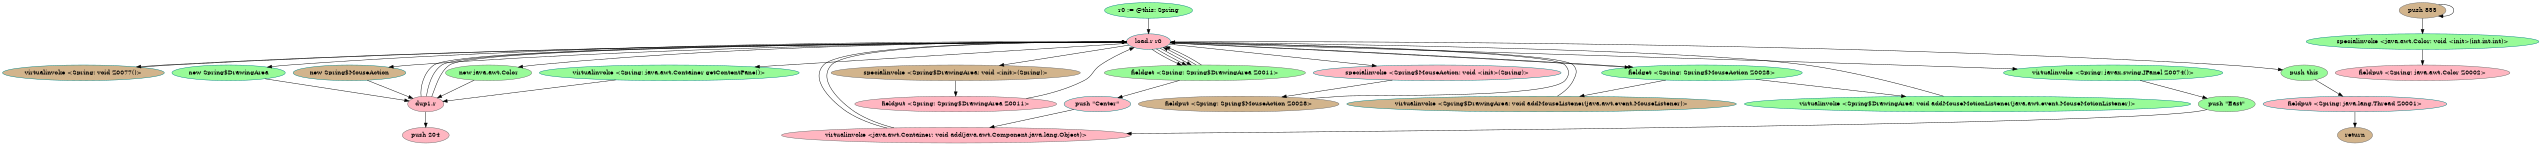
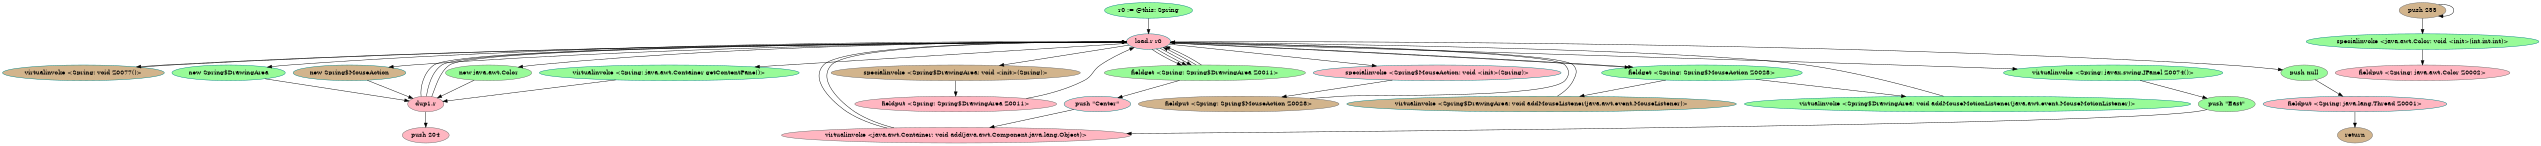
(2423, 10) -> (2423, 10)
(2304, 73) -> (2304, 73)
